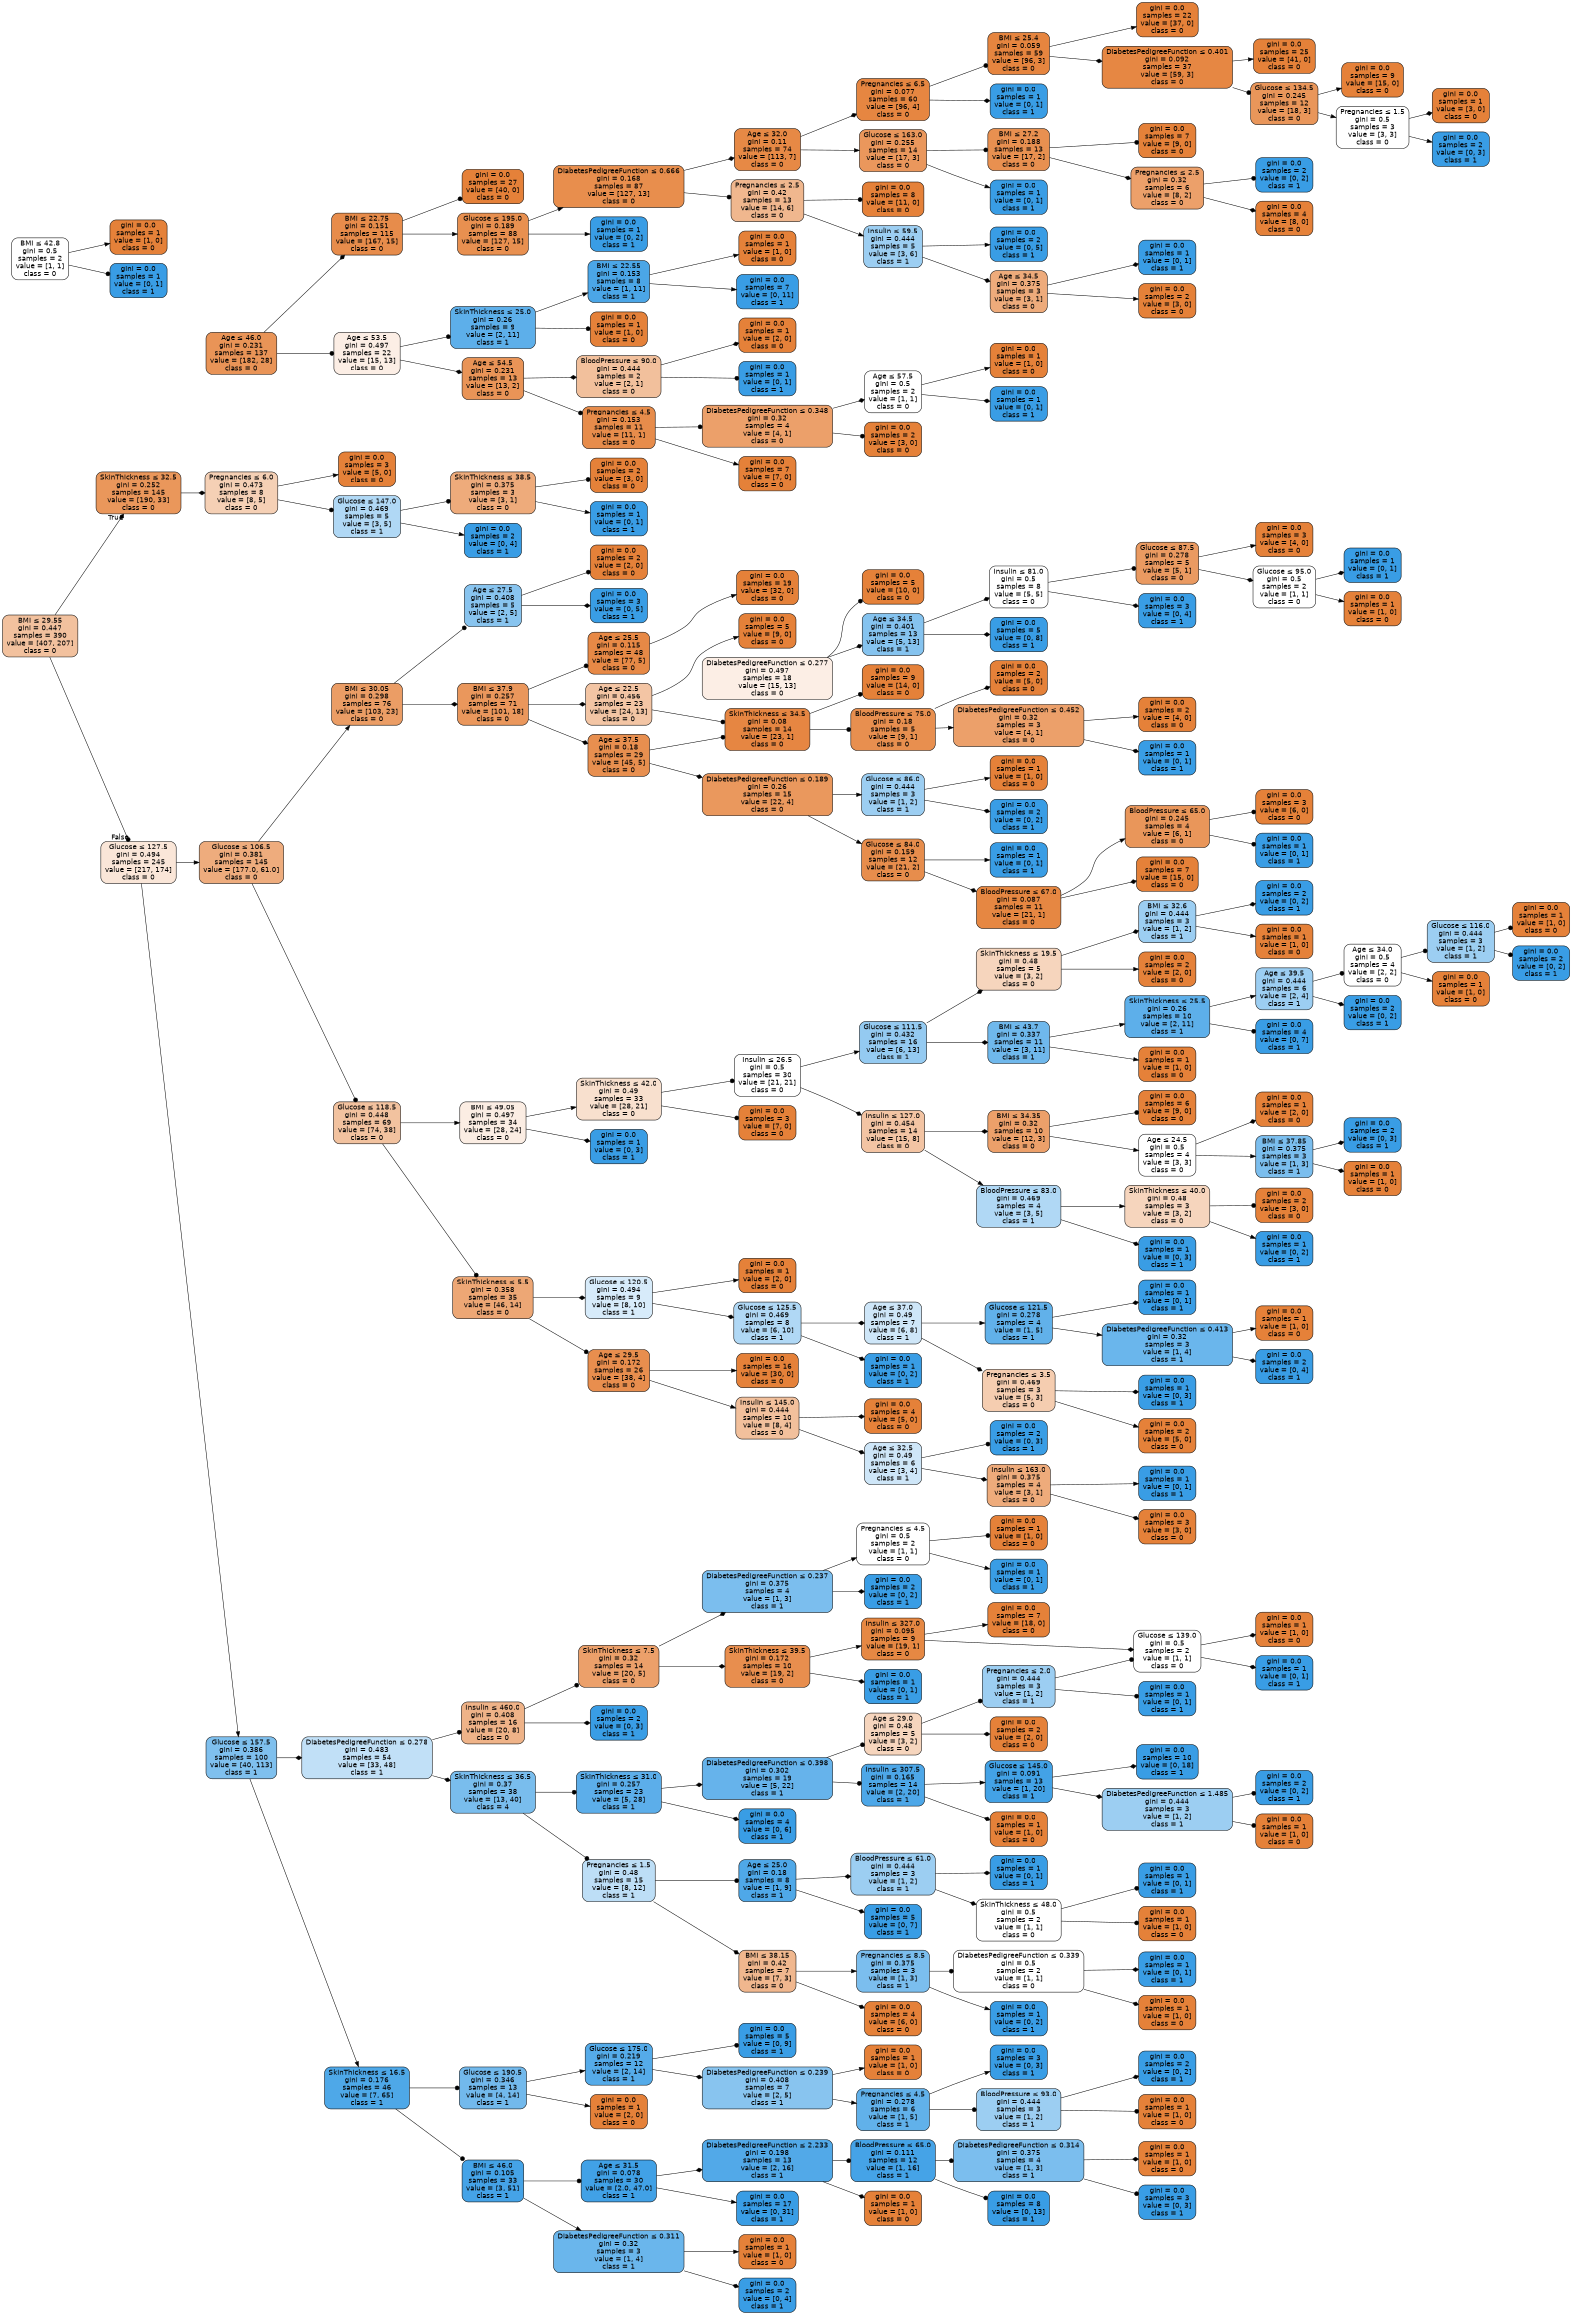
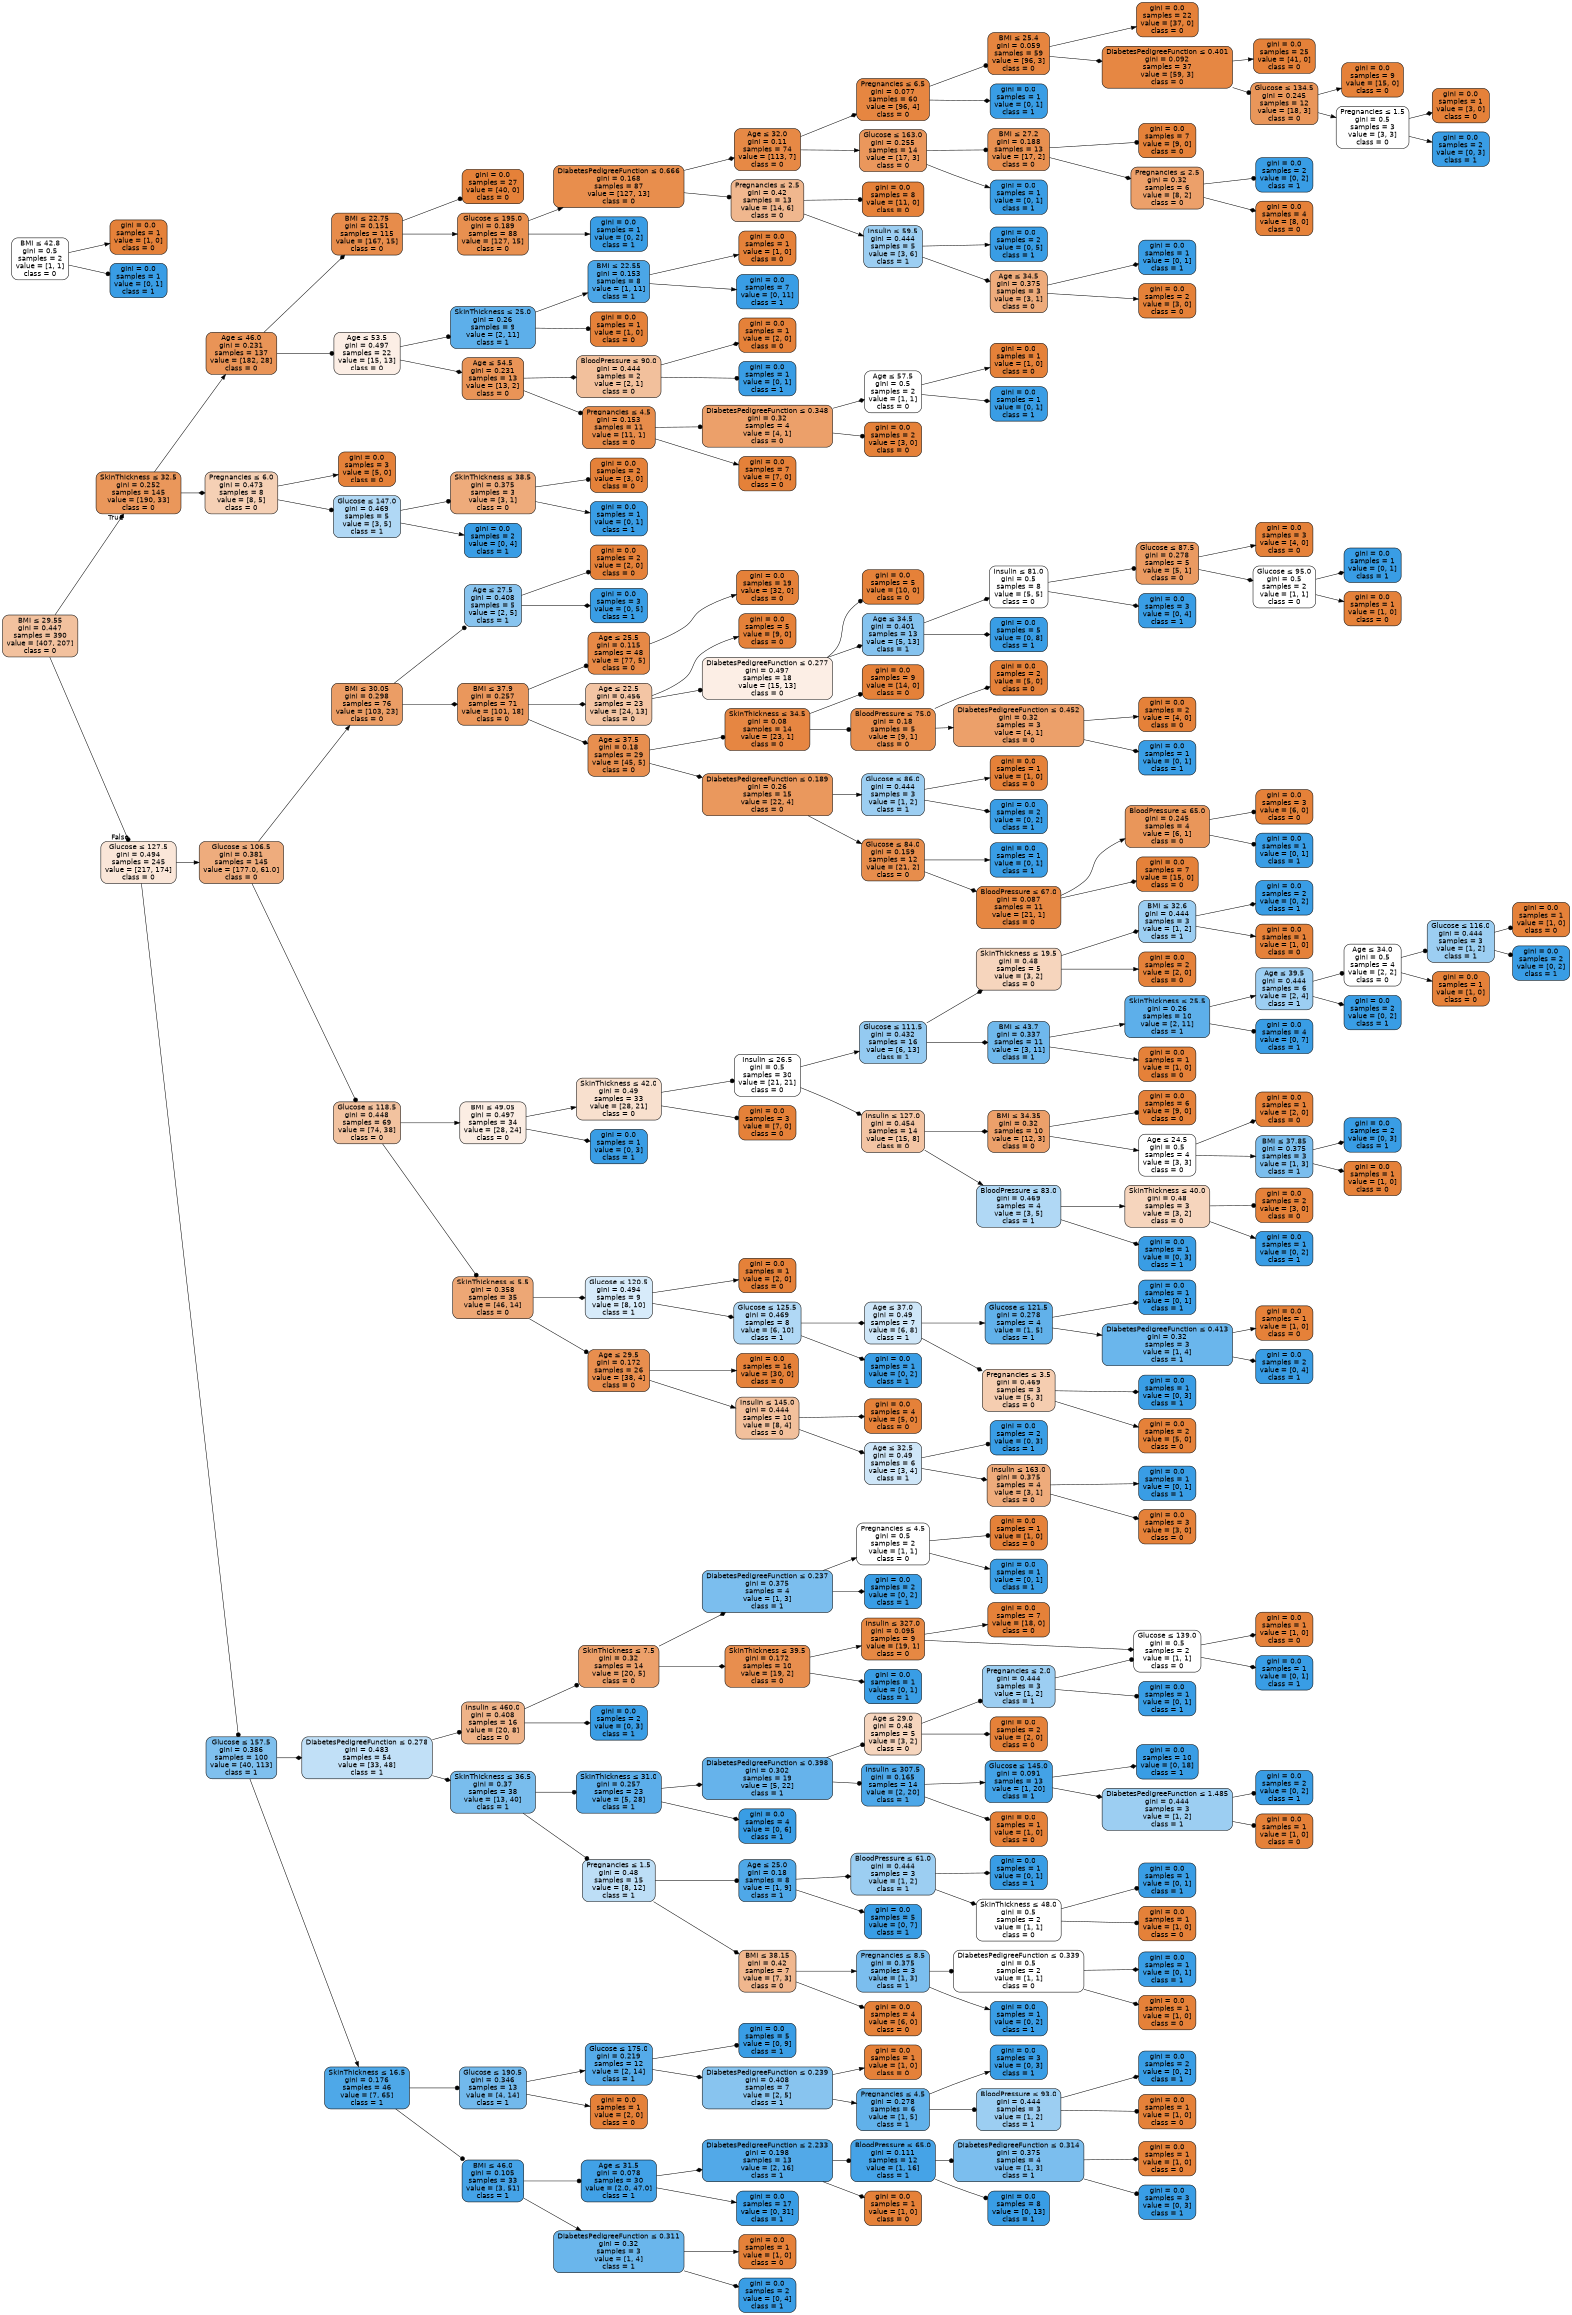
none -> (188, 425)
(686, 716) -> (675, 694)
(190, 1308) -> (190, 1308)
(493, 1807) -> (493, 1807)
